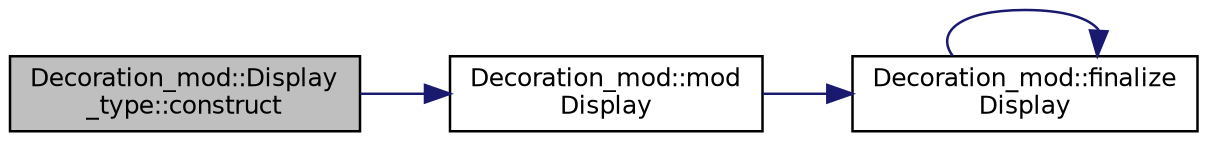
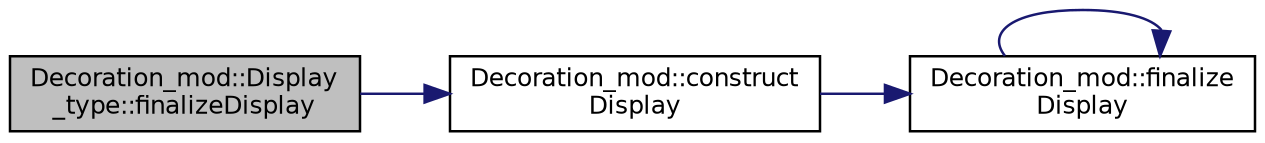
(185, 94) -> (185, 94)
(606, 94) -> (635, 94)
